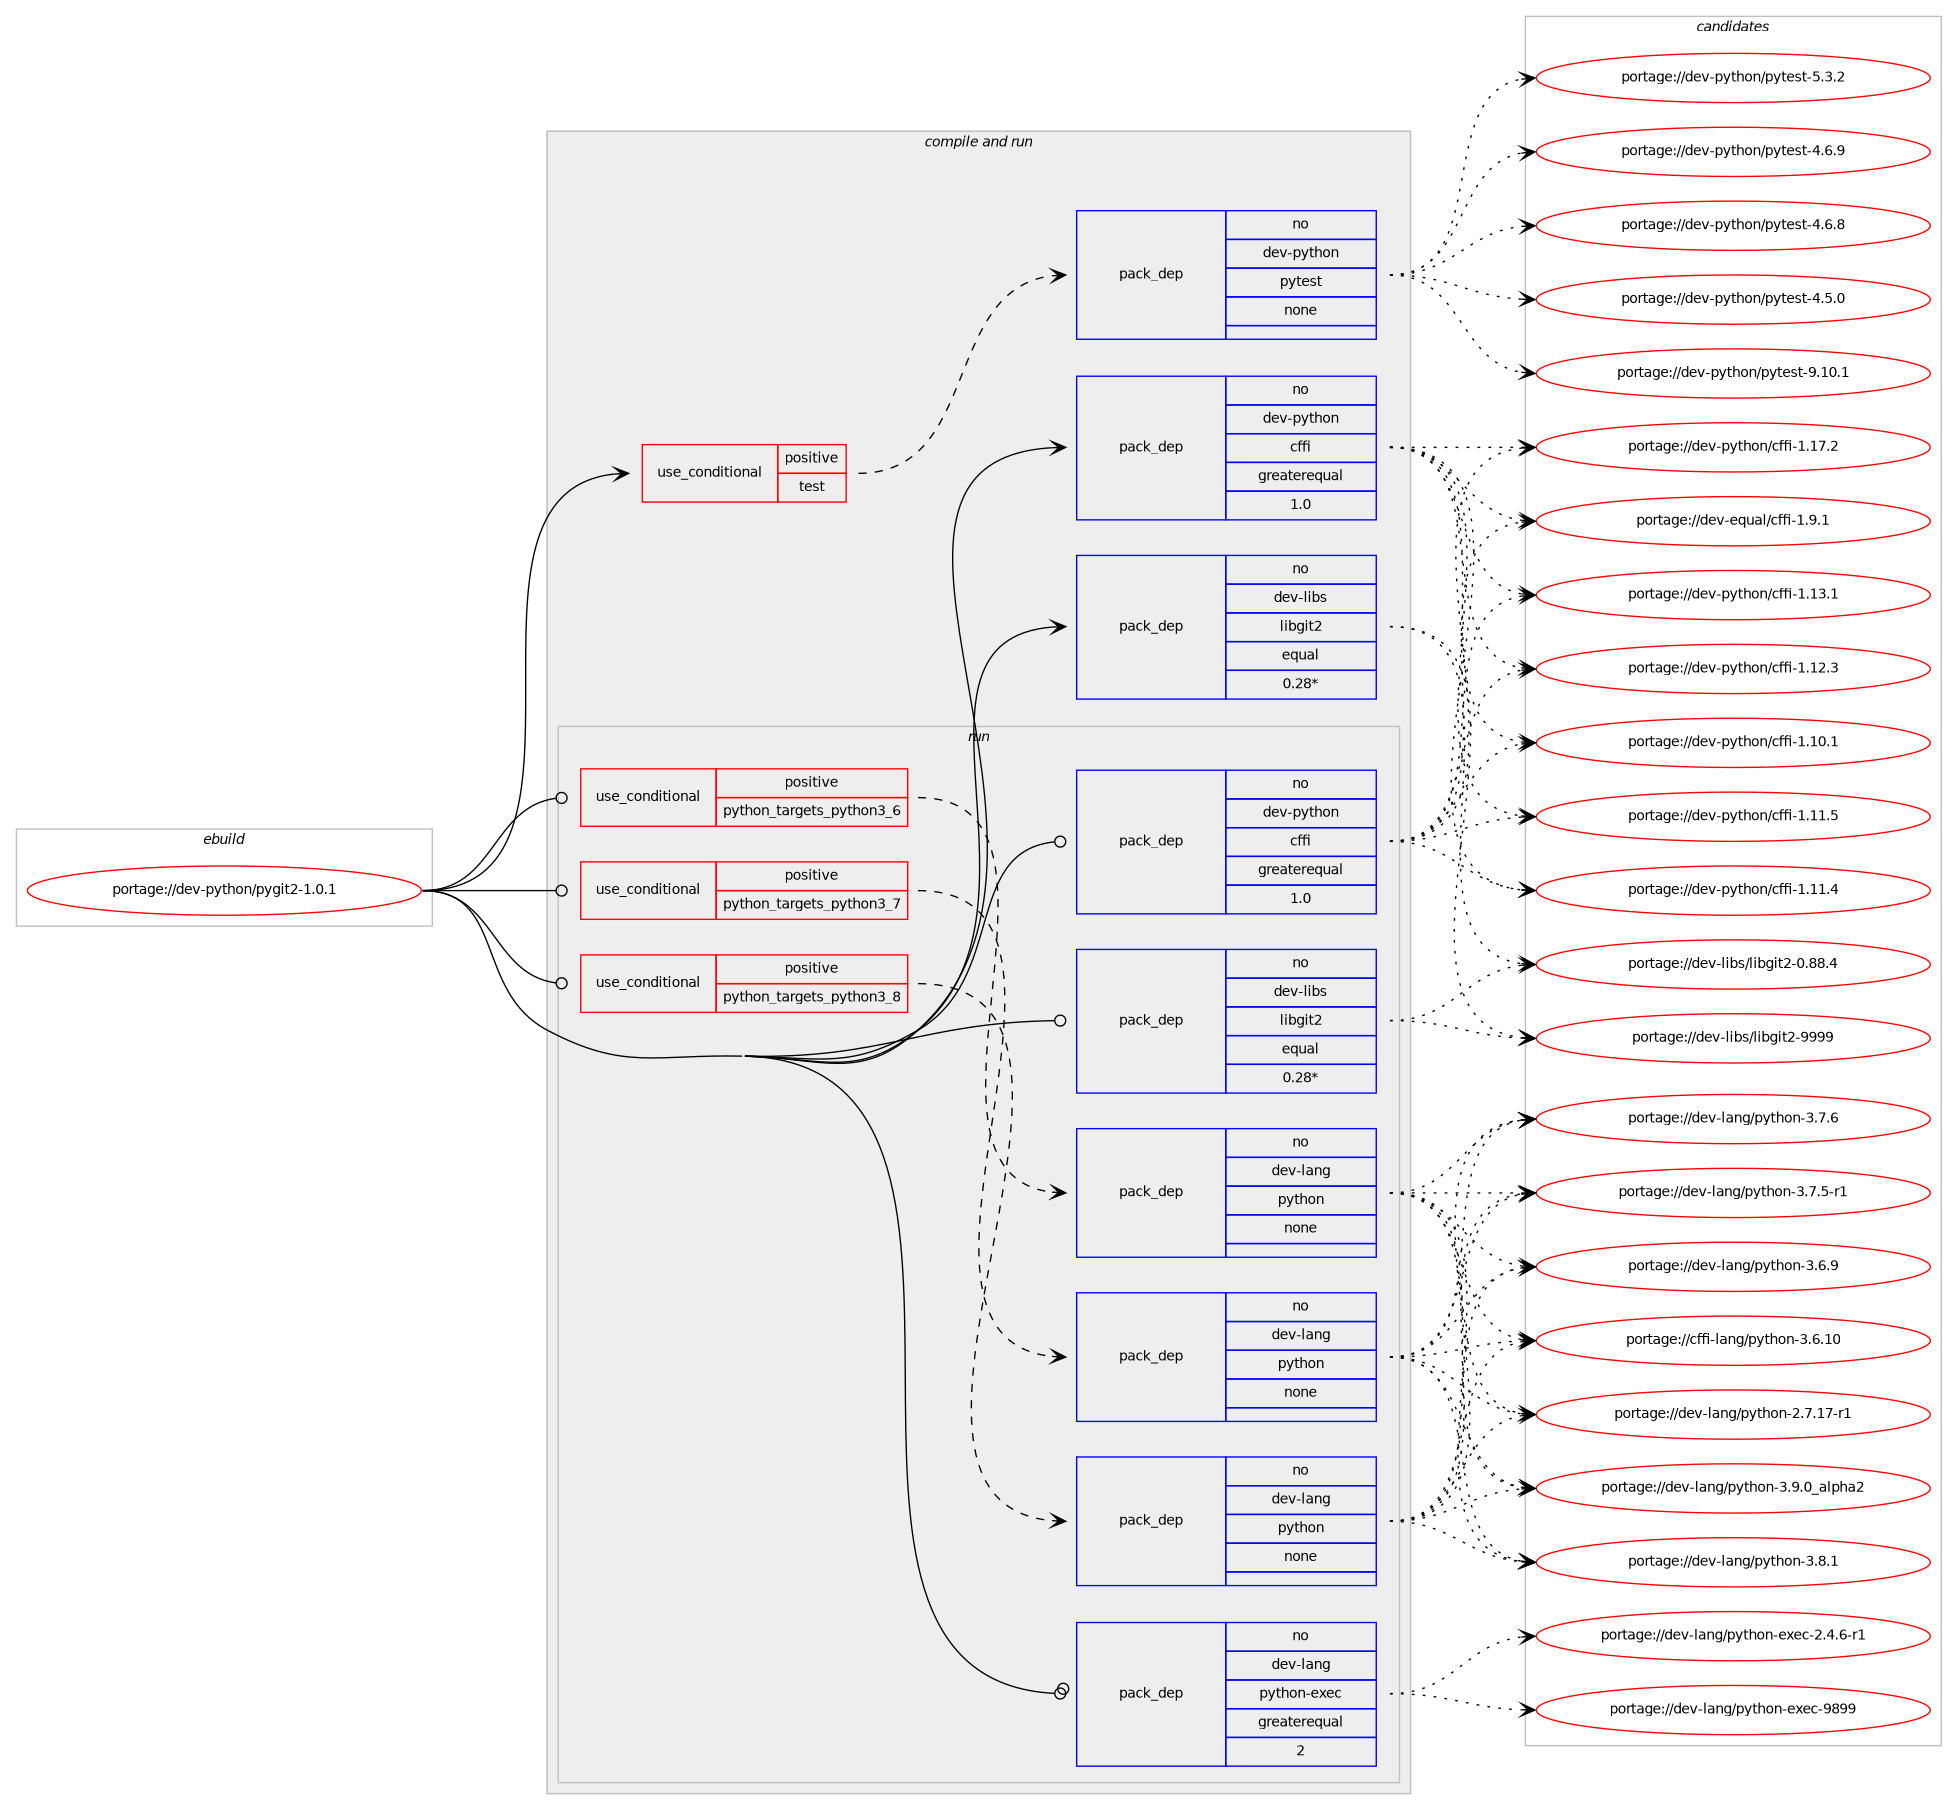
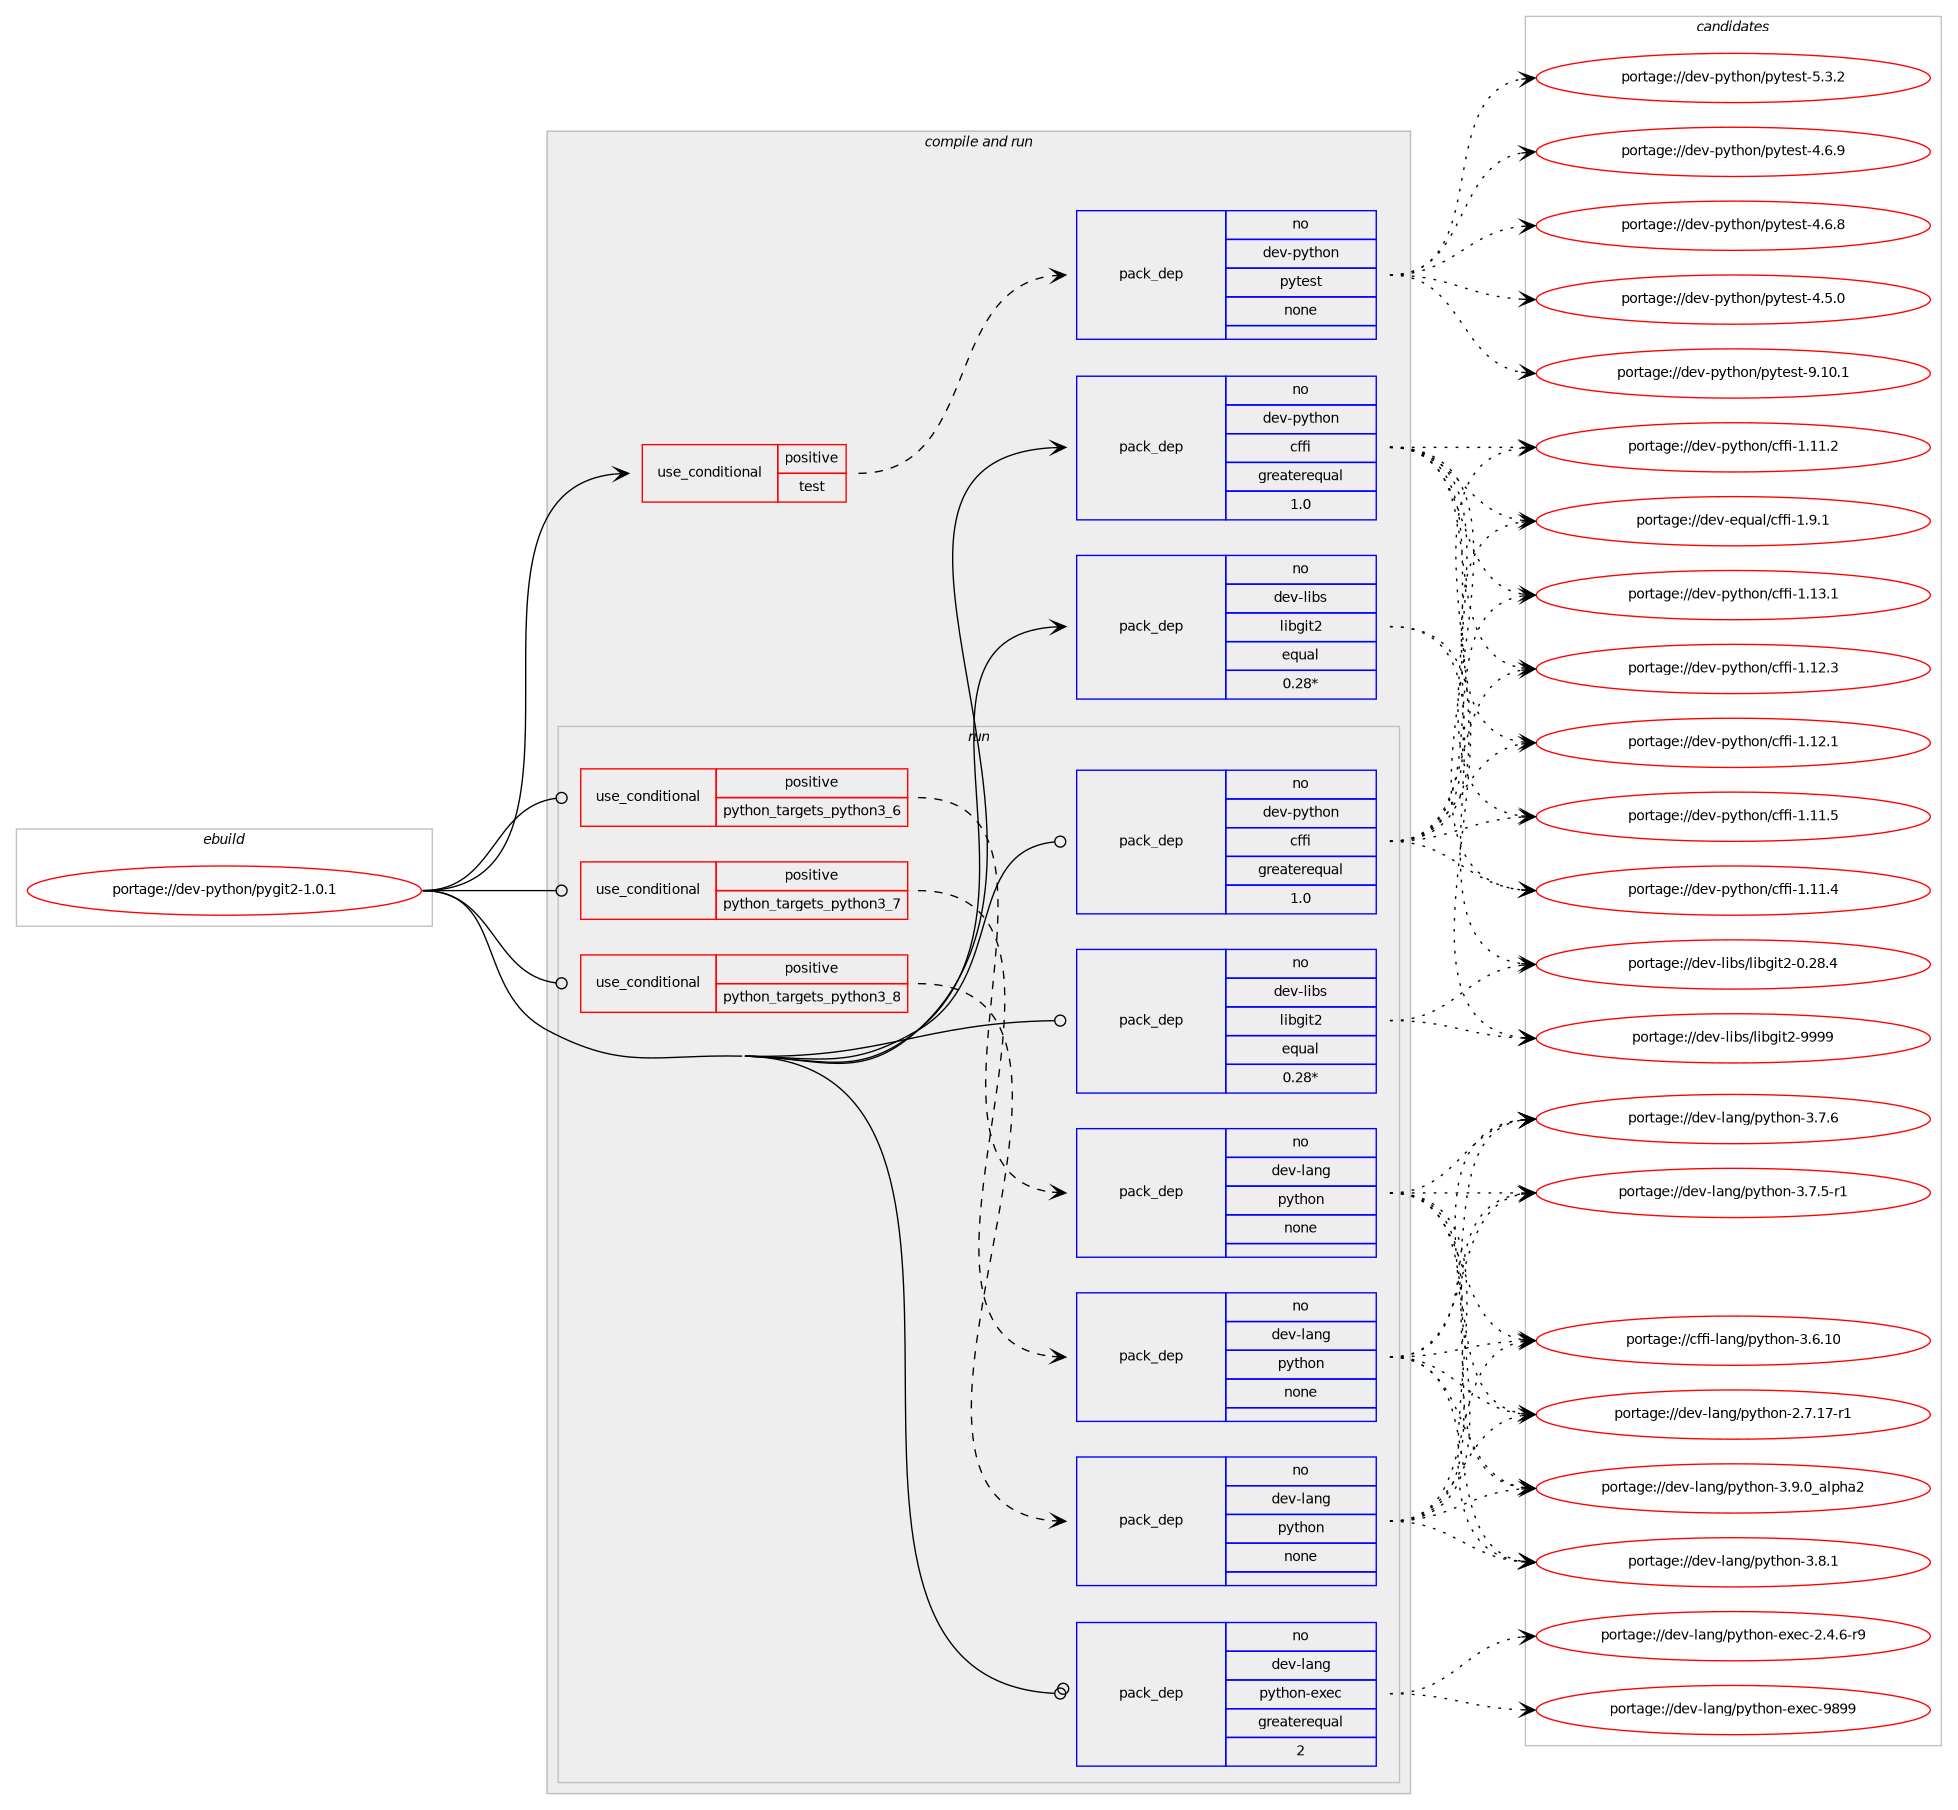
(1733, 447) -> (1733, 447)
(1733, 743) -> (1733, 743)
(1733, 964) -> (1733, 964)
(1733, 1267) -> none
(1733, 1636) -> (1733, 1636)
